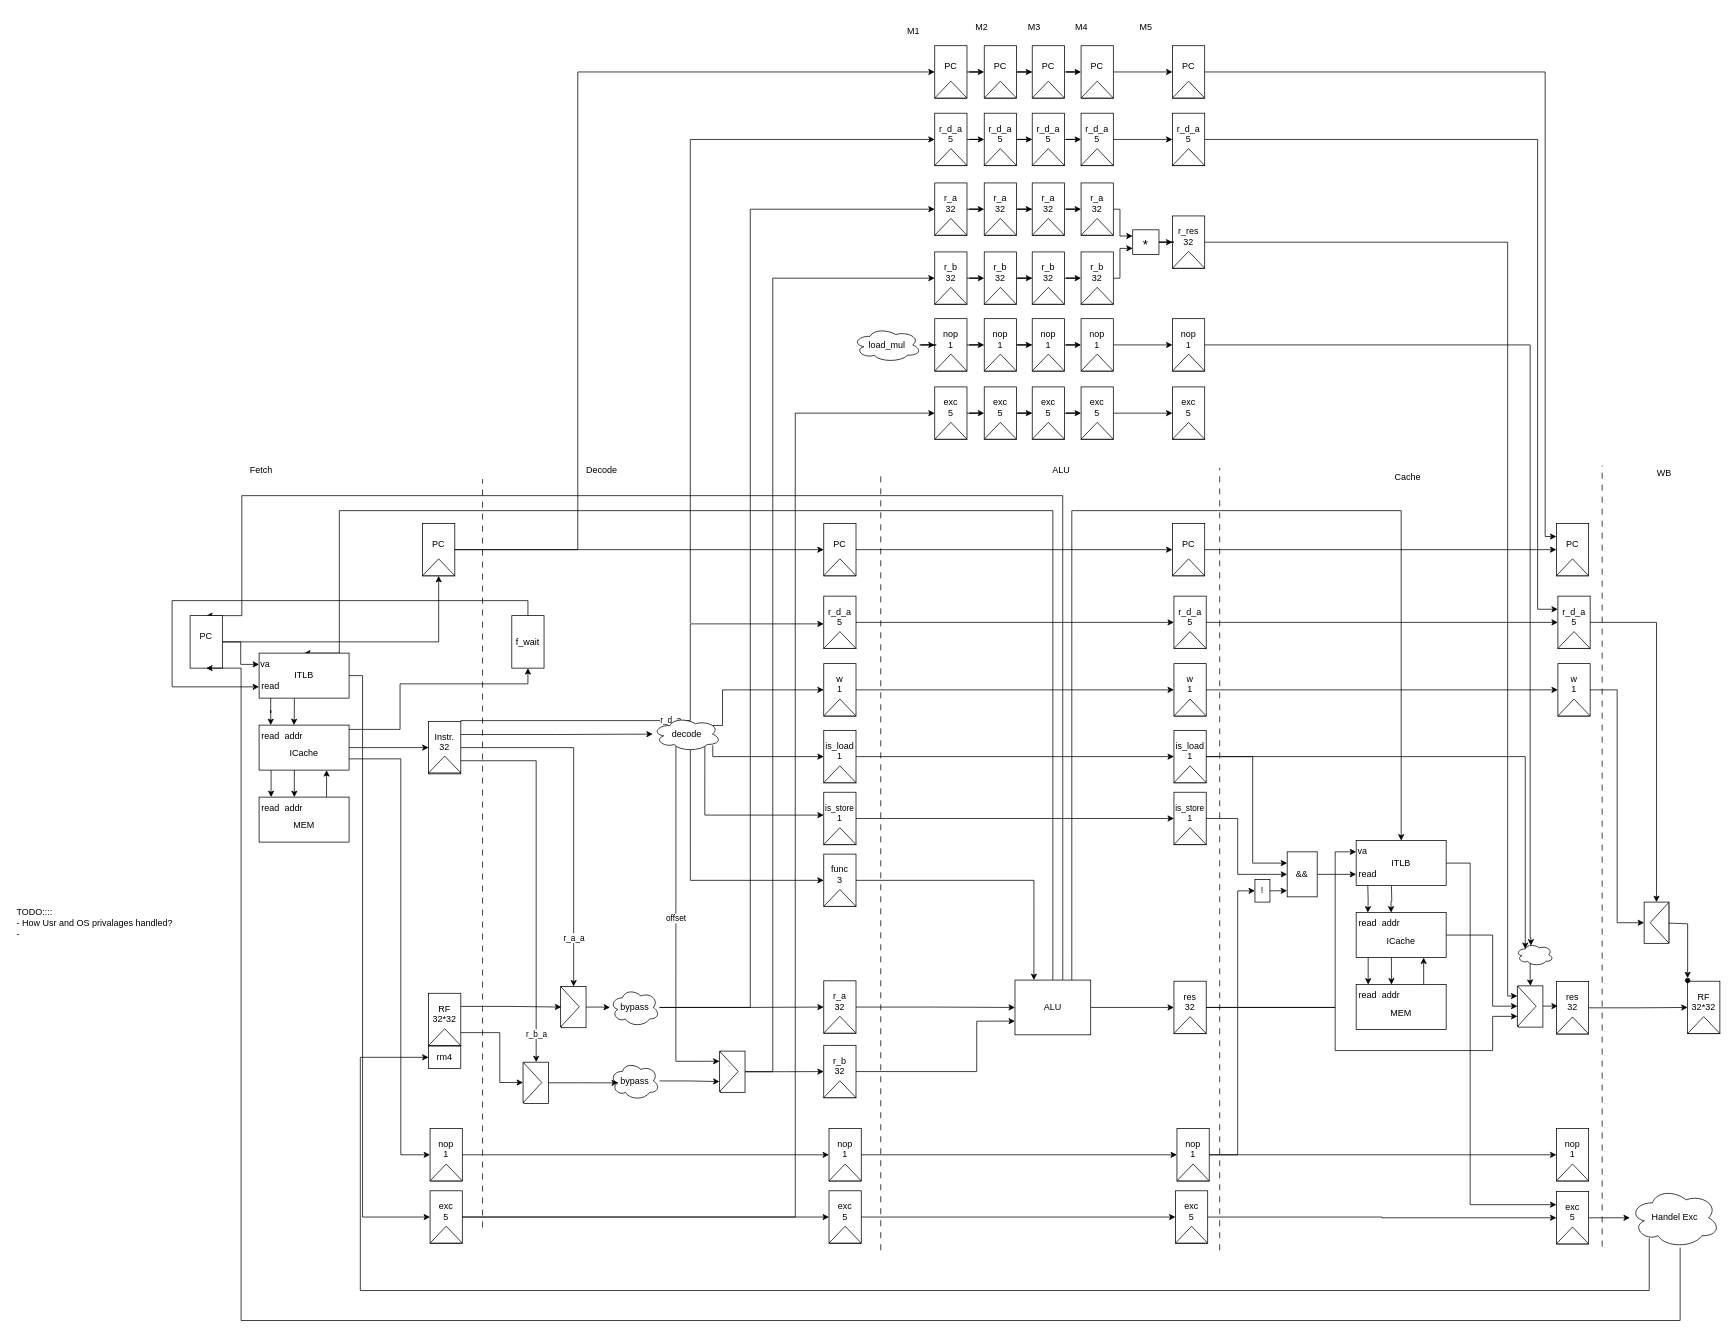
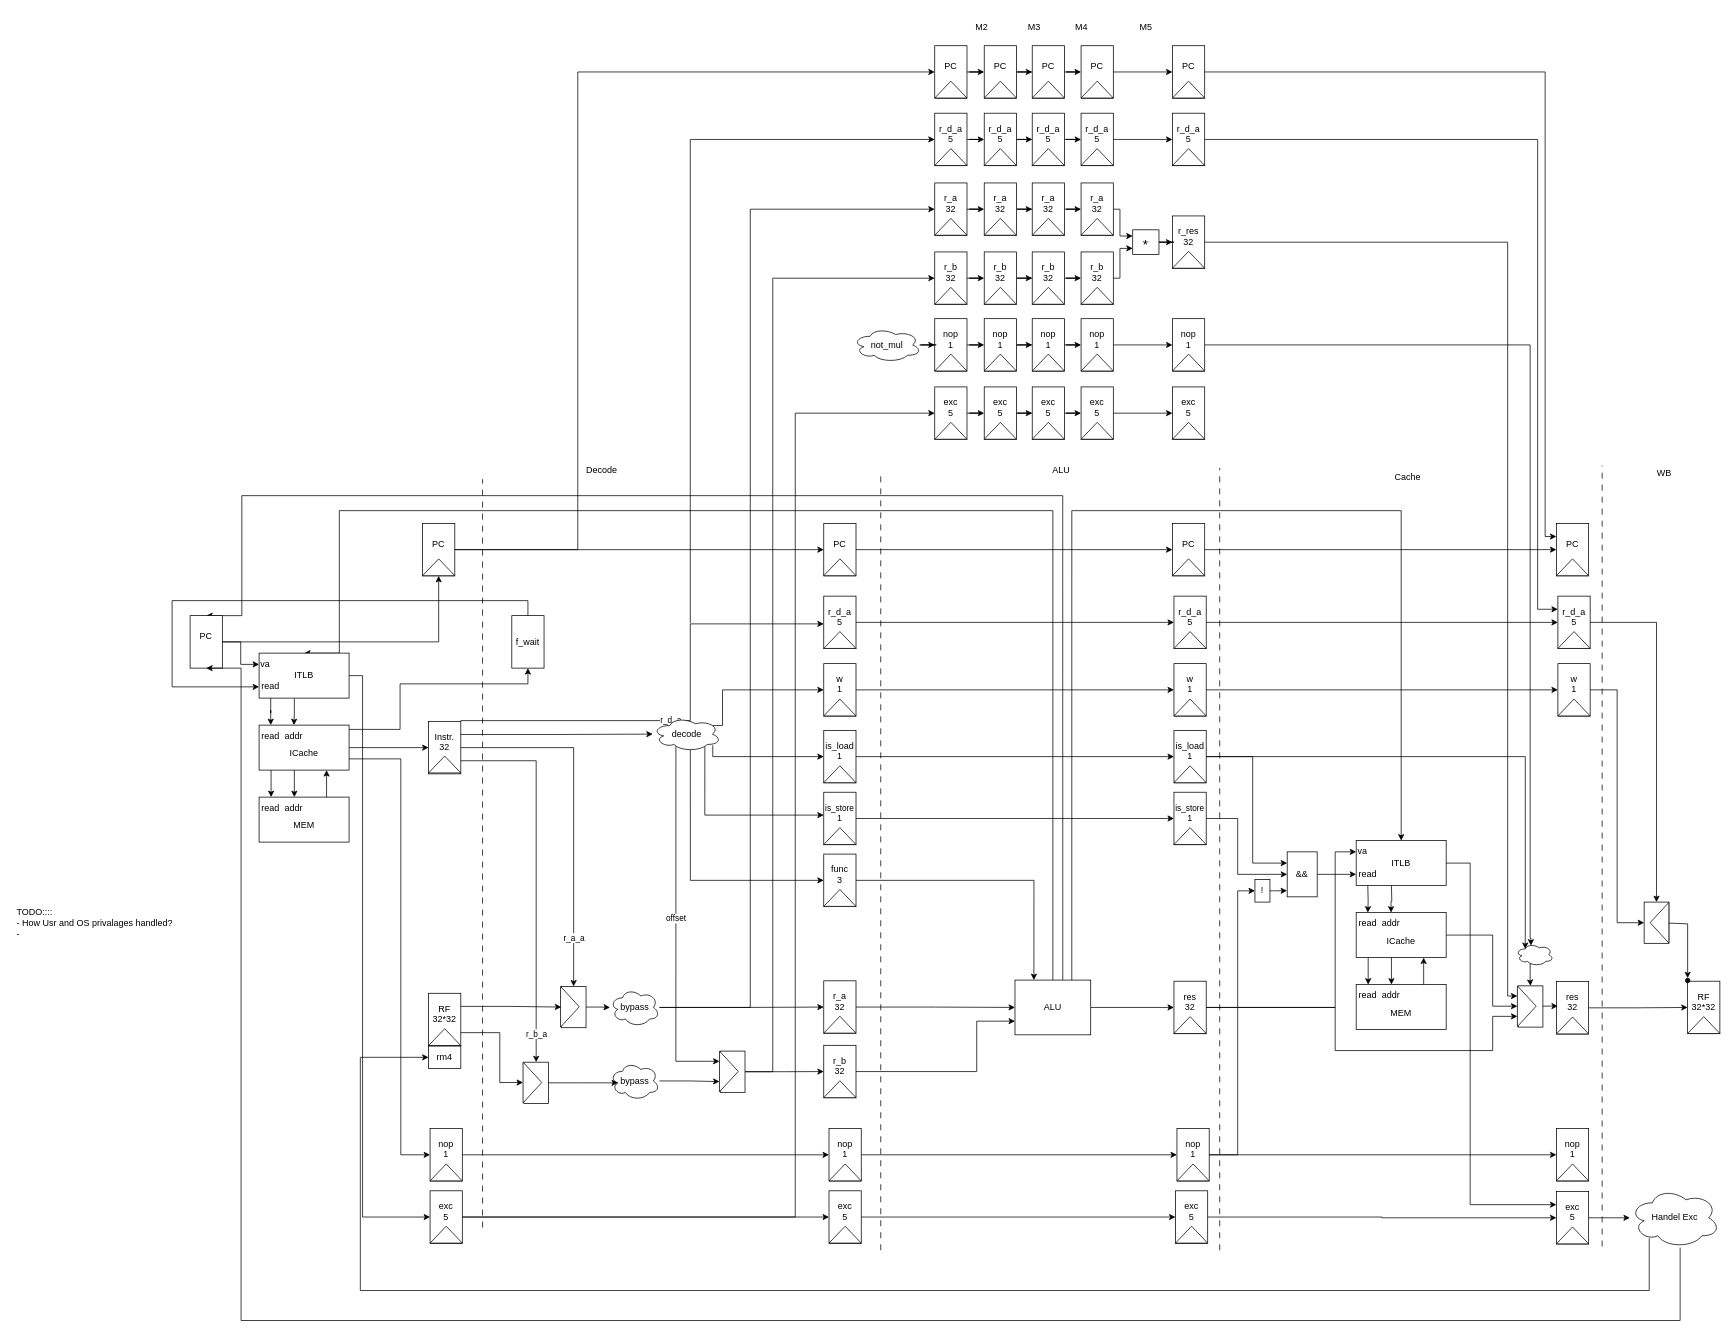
(914, 31) -> none
(887, 345) -> (887, 345)
(261, 470) -> none
